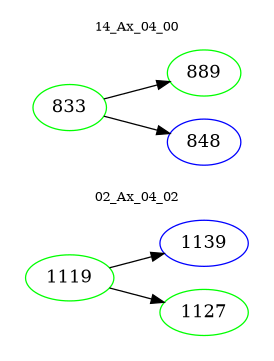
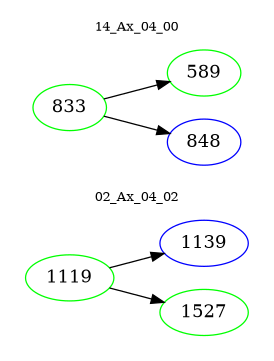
(204, 73) -> (204, 73)
(204, 312) -> (204, 312)
